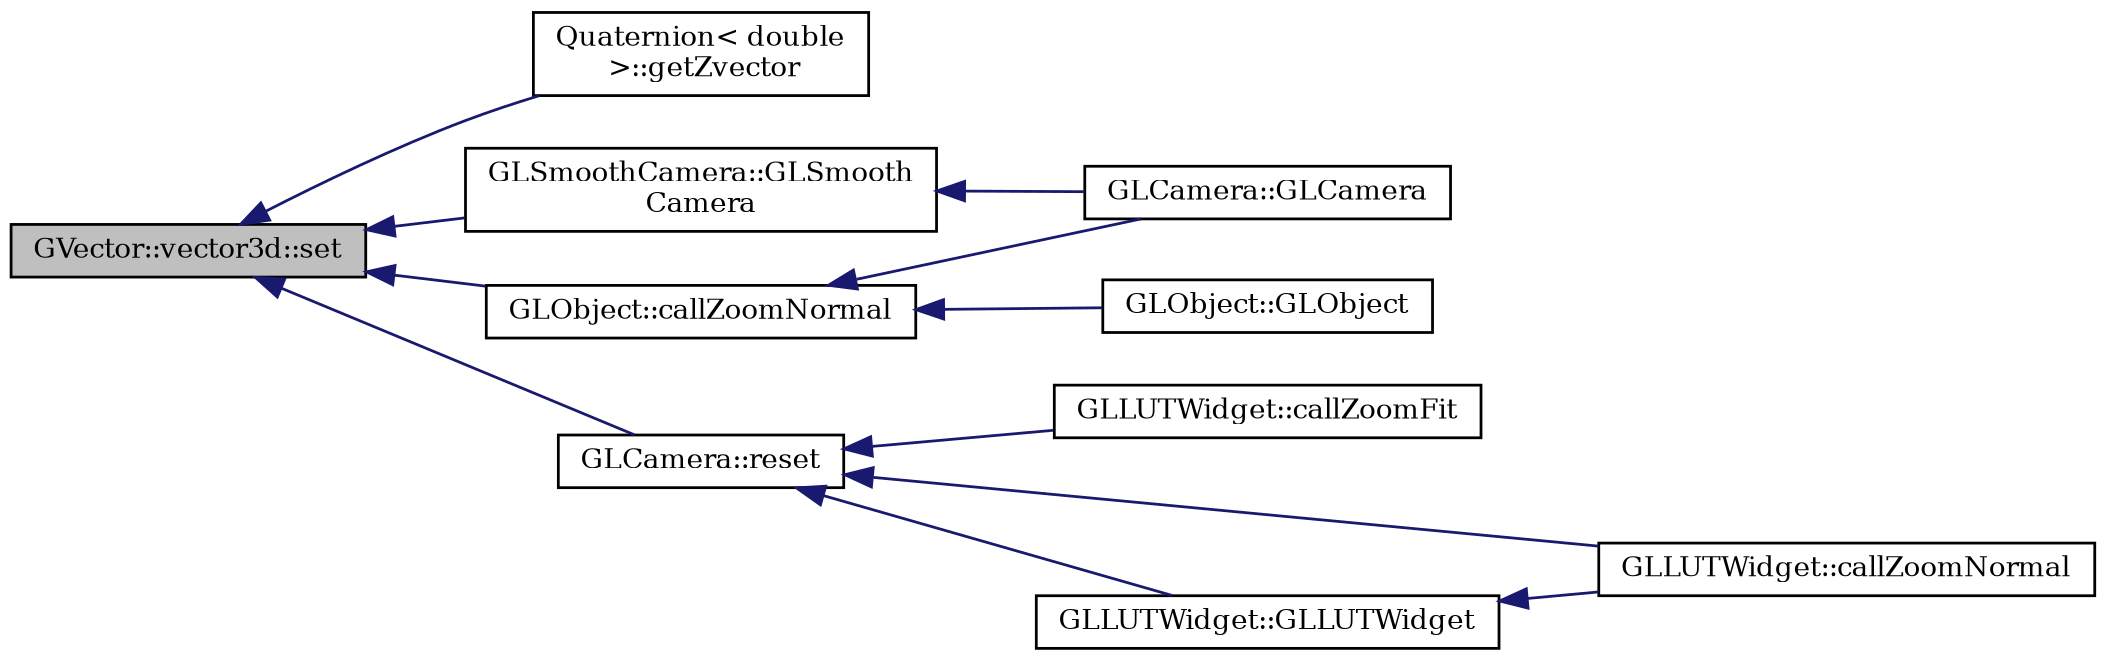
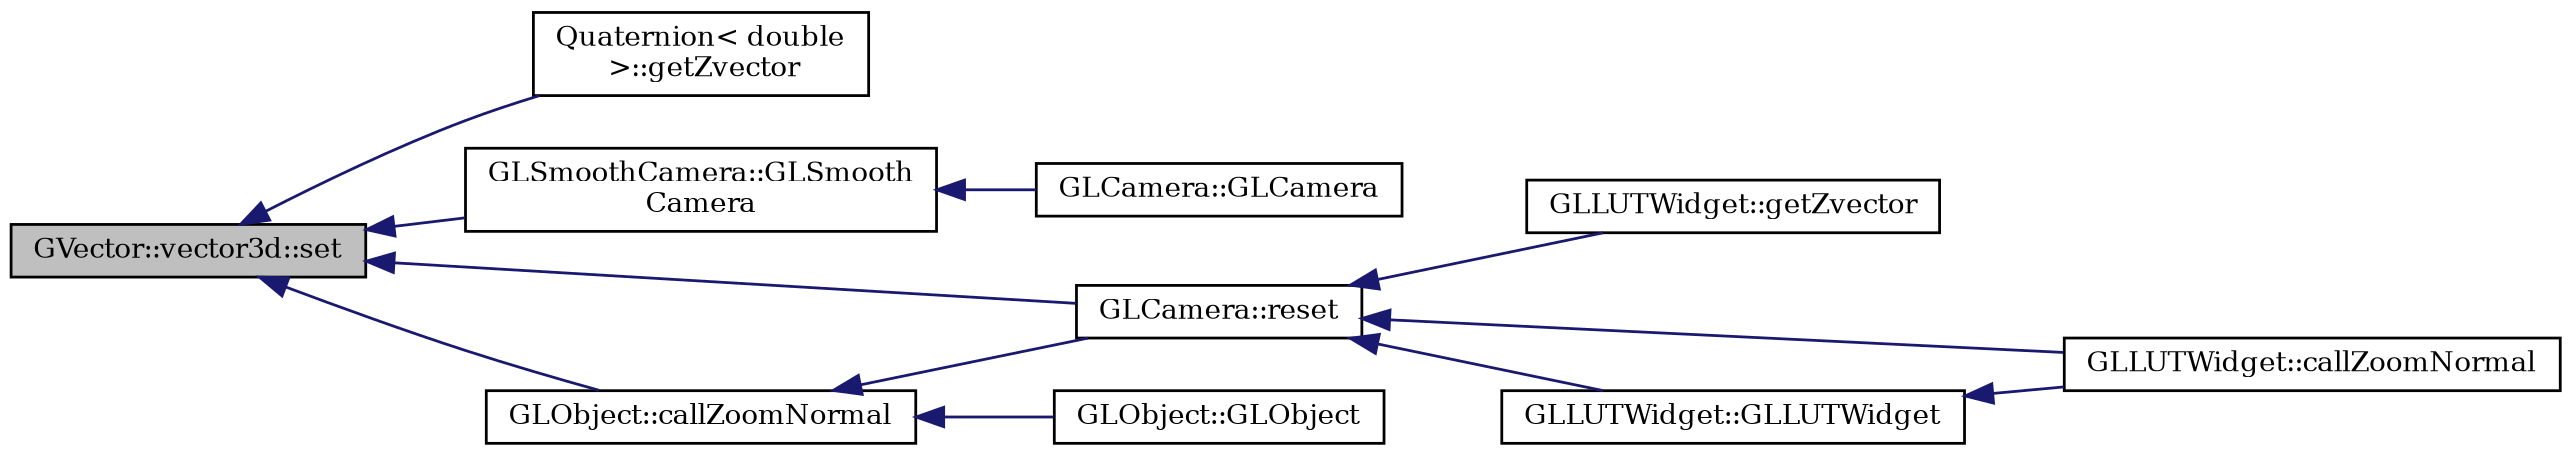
(999, 249) -> (974, 361)
(1268, 411) -> (1733, 206)
